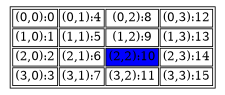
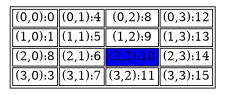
(35, 57) -> (35, 57)
